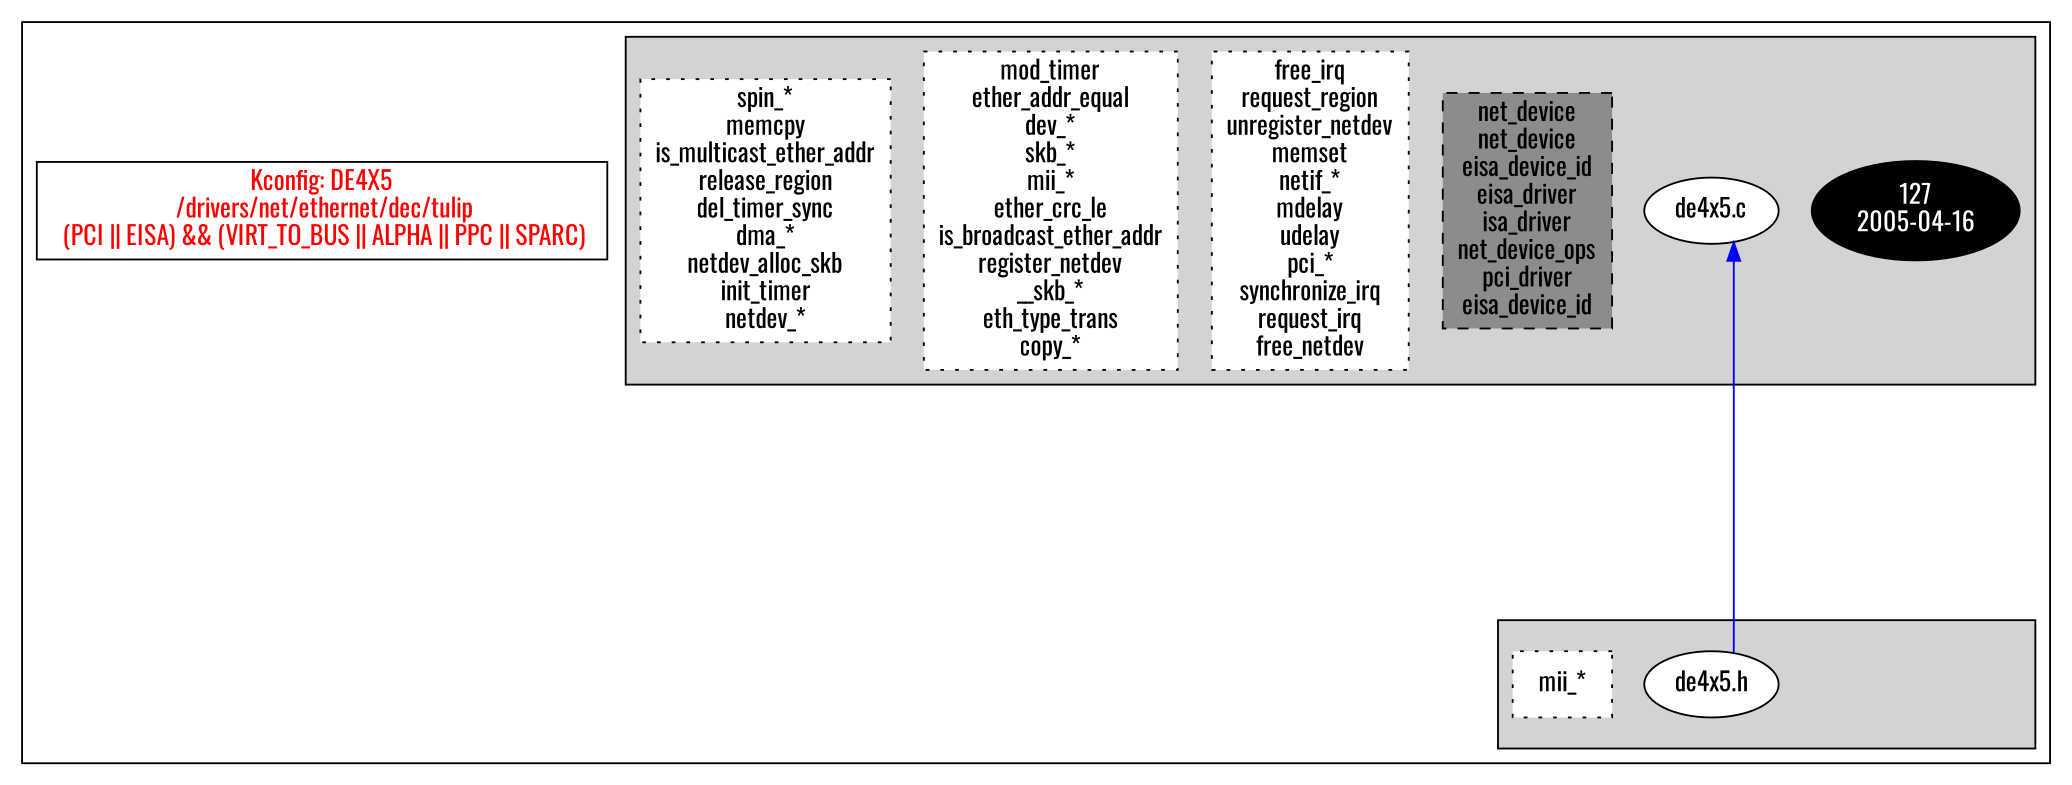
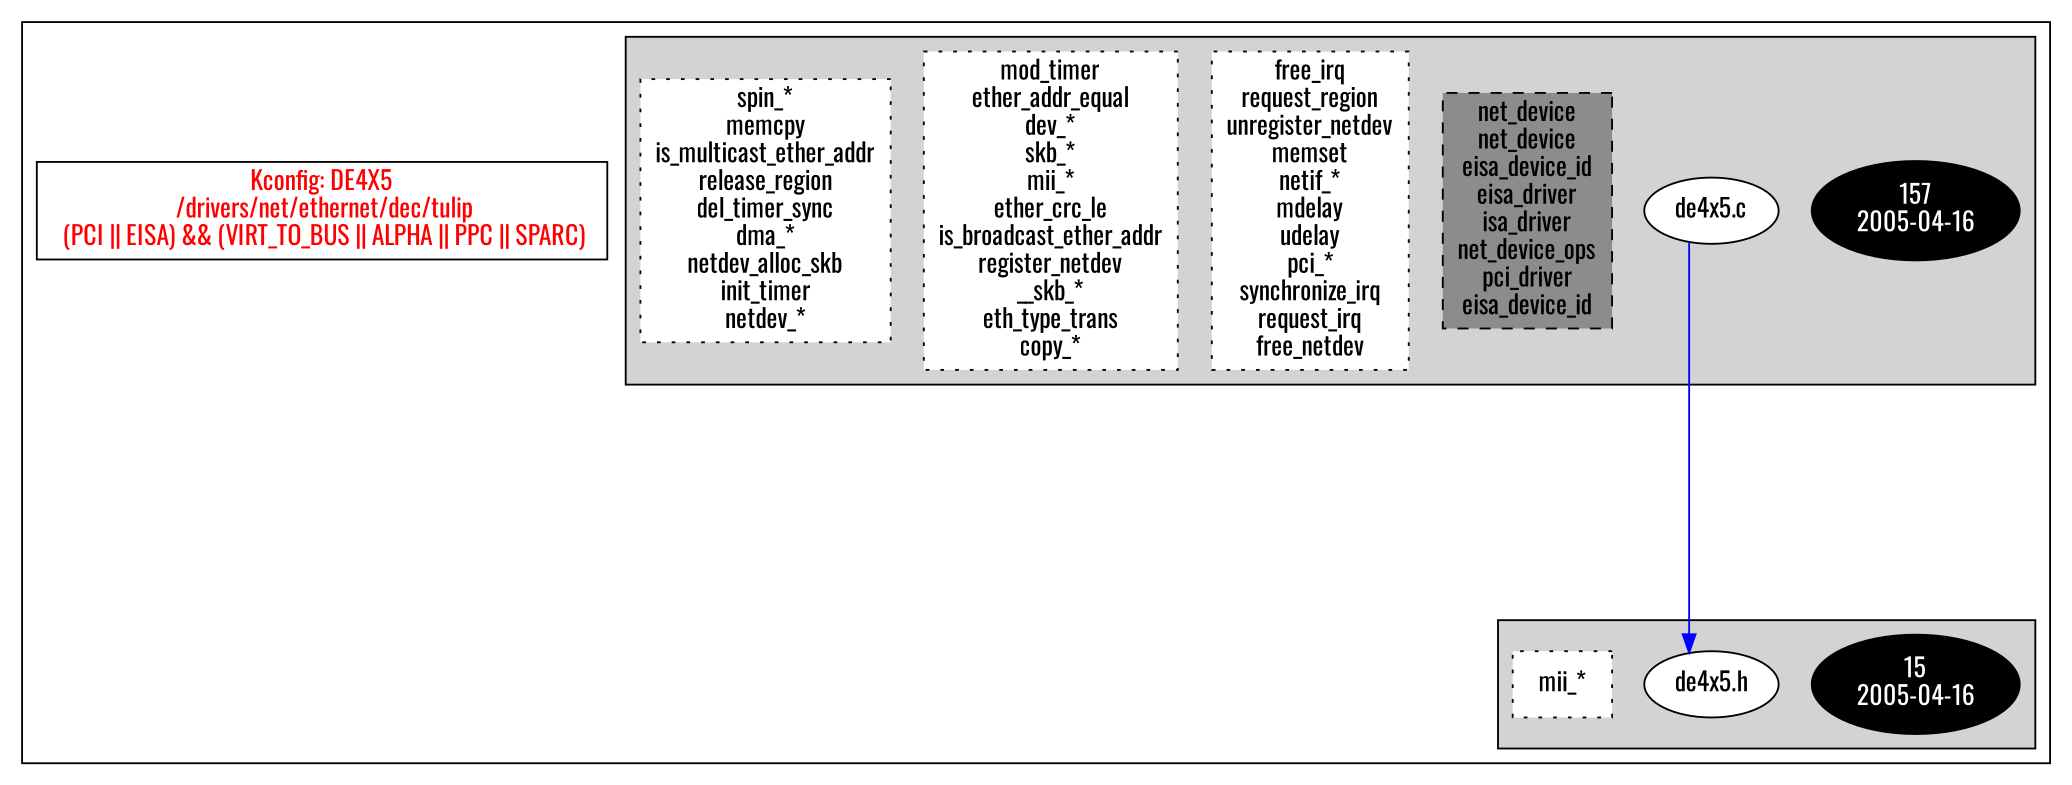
(1916, 211) -> (1916, 211)
(1734, 457) -> (1689, 438)
none -> (1916, 684)
